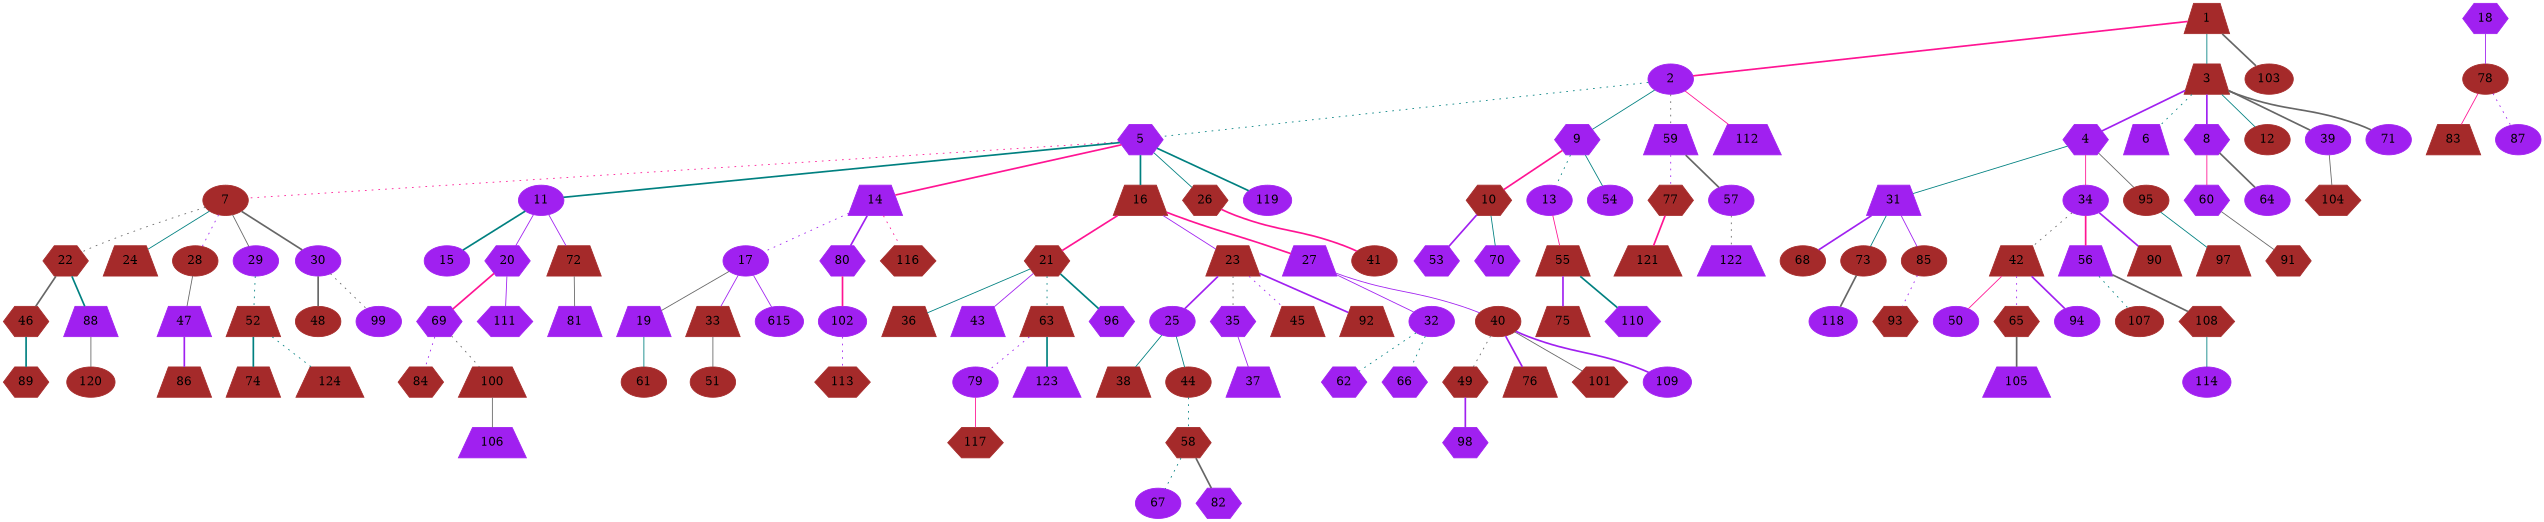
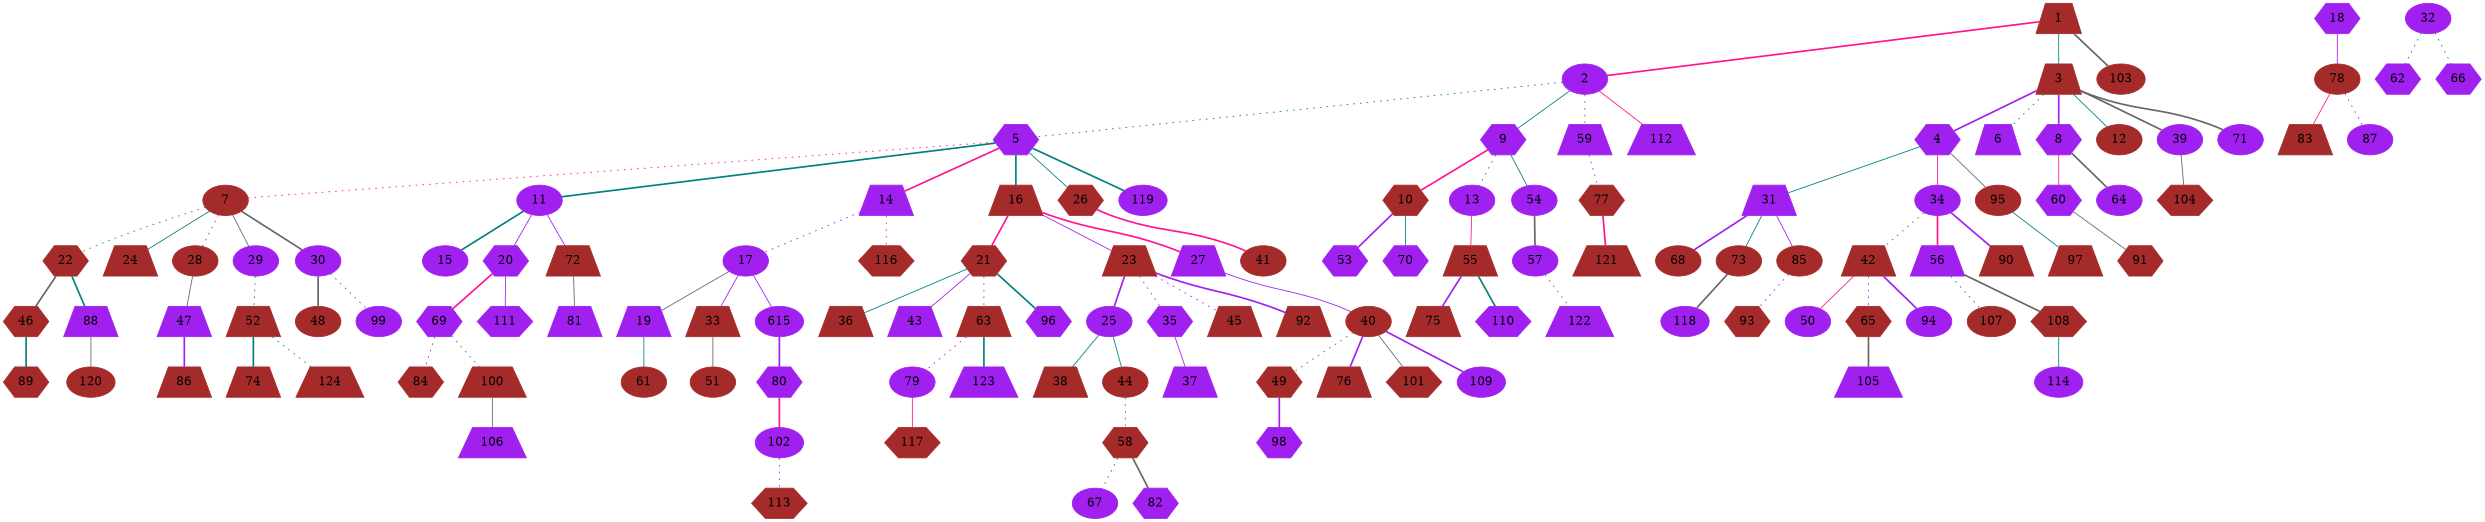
(1702, 171) -> (1535, 231)
(859, 231) -> (779, 352)
(1375, 293) -> none
